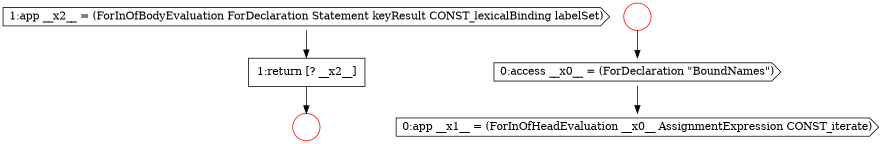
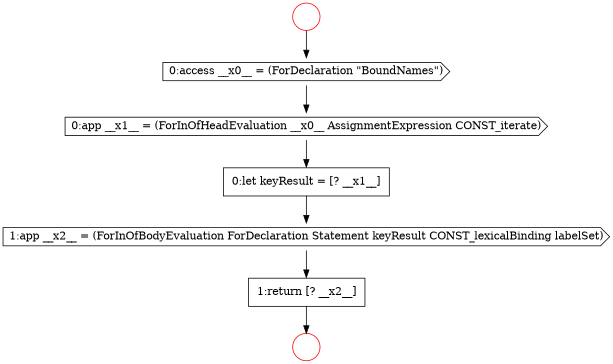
none -> (306, 182)
